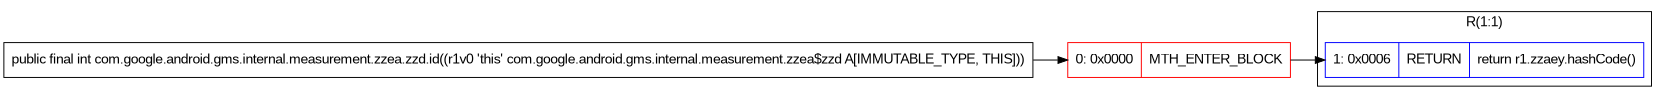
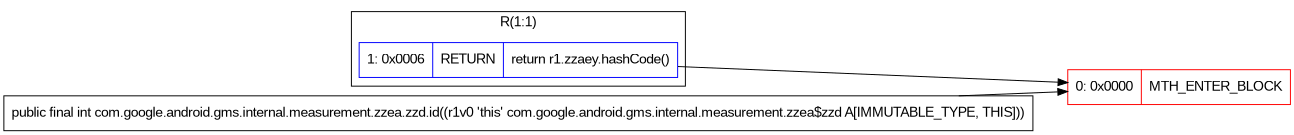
(1303, 60) -> (868, 74)
